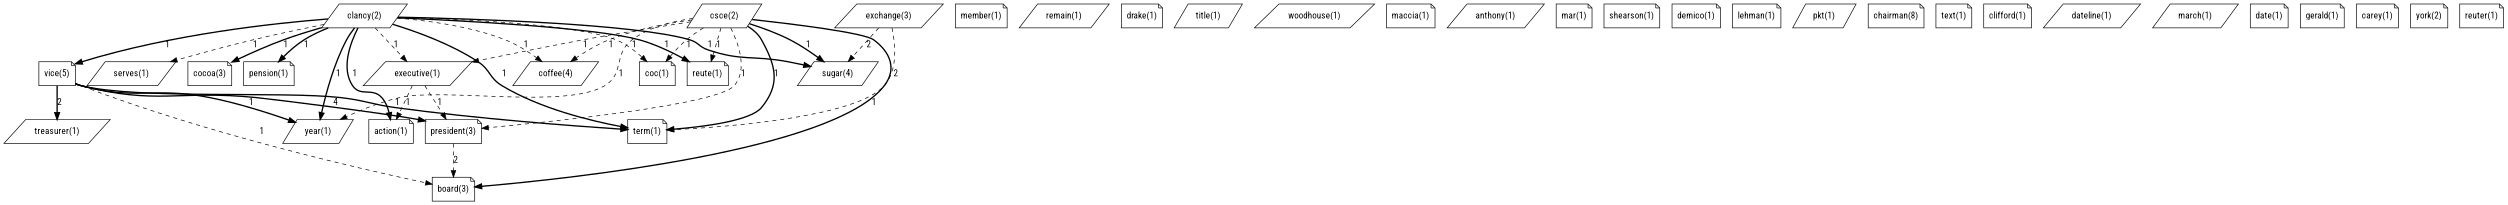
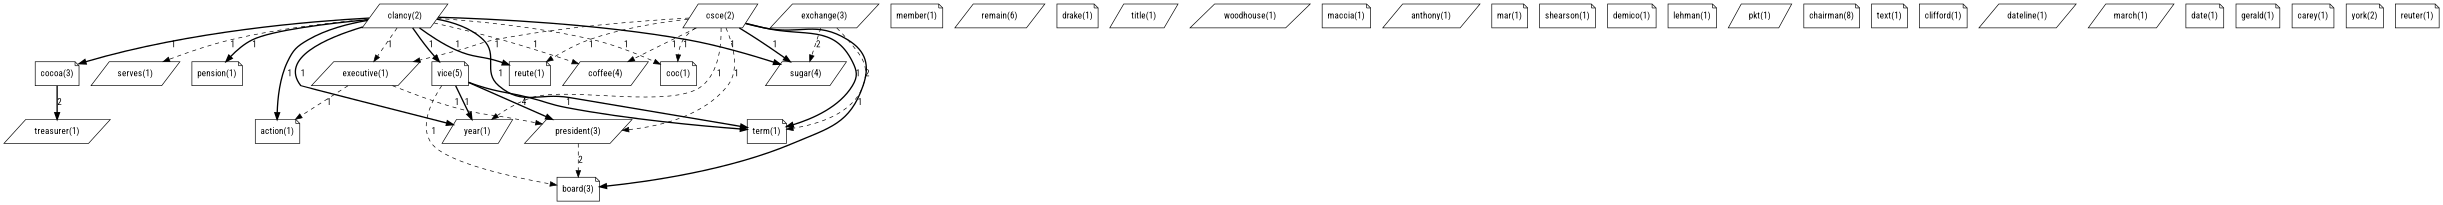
(1064, 16) -> (1000, 16)
(57, 99) -> (57, 99)
(453, 131) -> (578, 131)
